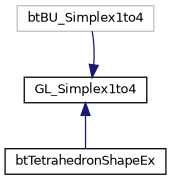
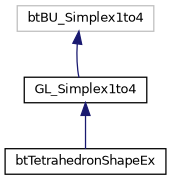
(94, 48) -> (77, 61)
